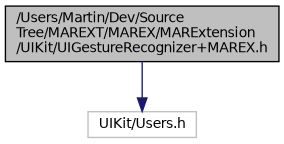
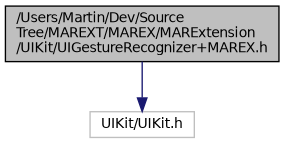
(142, 125) -> (142, 125)
